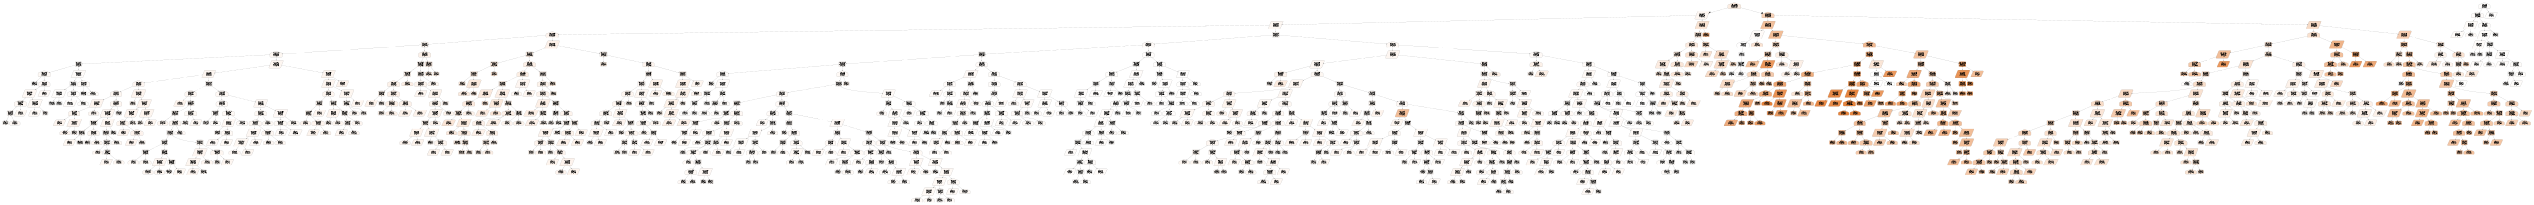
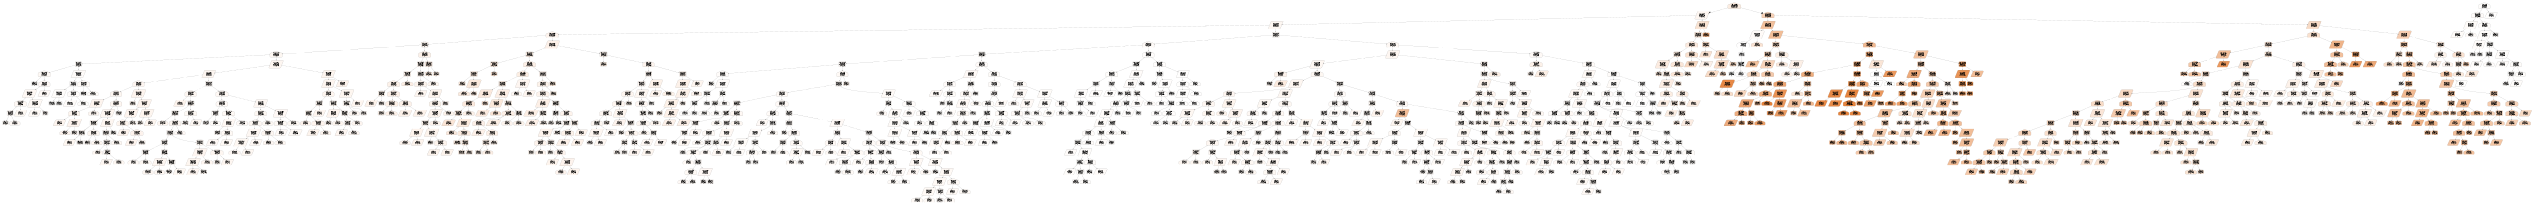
(1768, 64) -> (1768, 64)
(1727, 84) -> (1727, 84)
